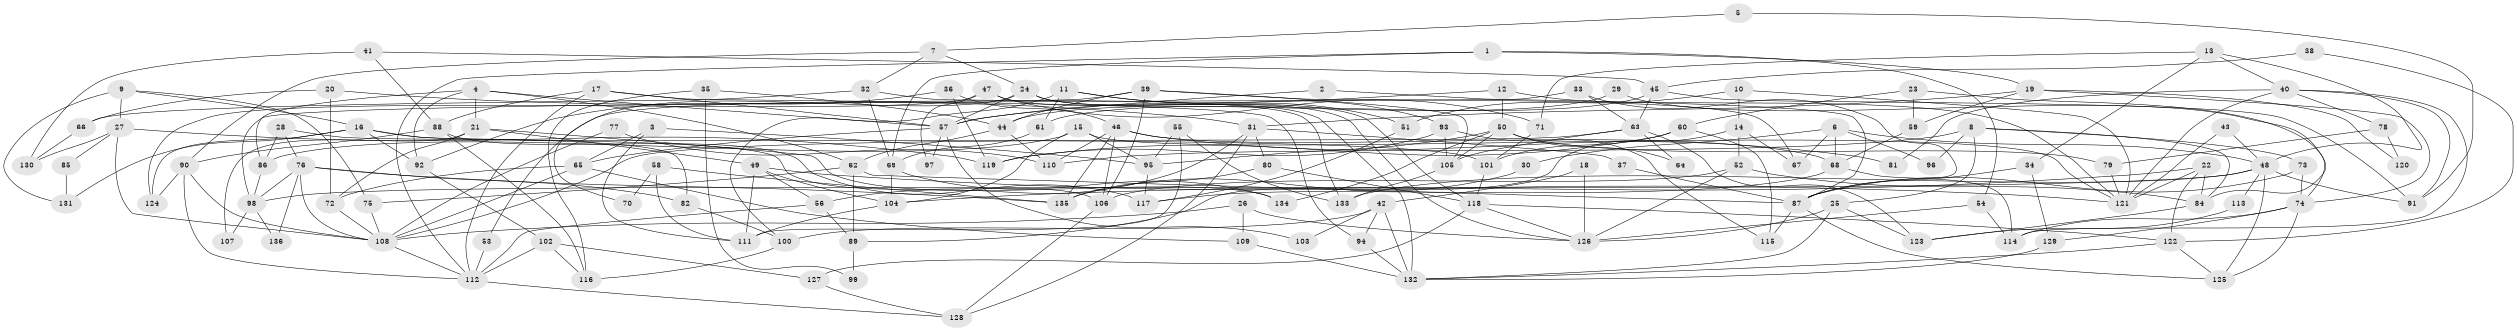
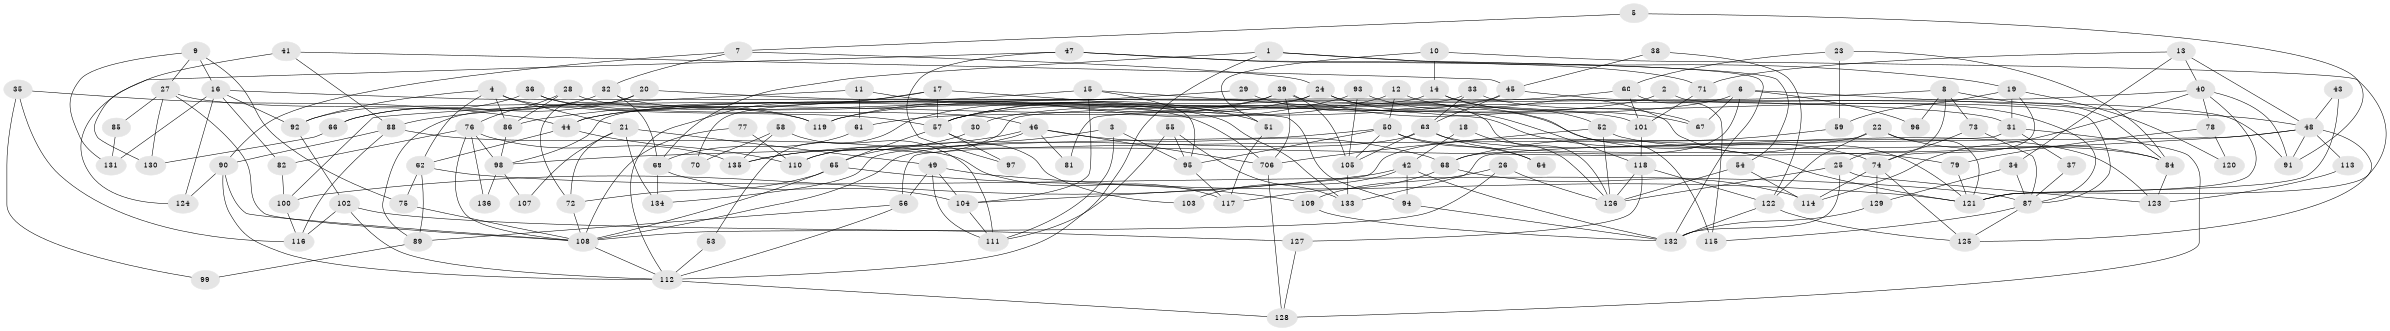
(1257, 102) -> none
(1267, 166) -> none
(1102, 204) -> (1267, 166)
